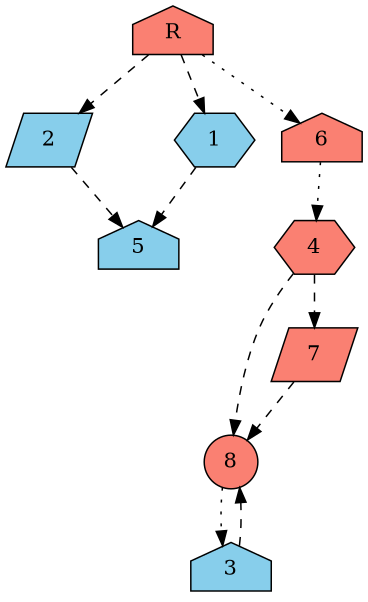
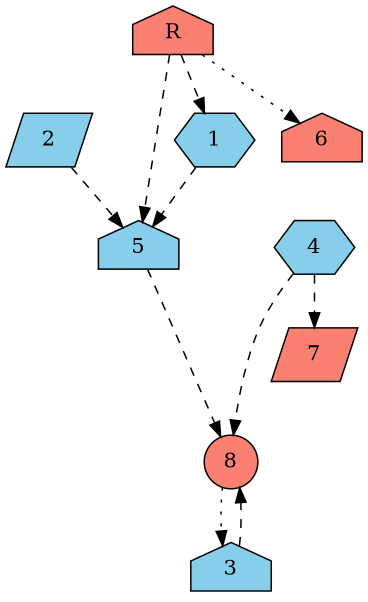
(120, 79) -> (157, 131)
(319, 184) -> none
(314, 247) -> (314, 247)
(275, 405) -> (181, 346)
